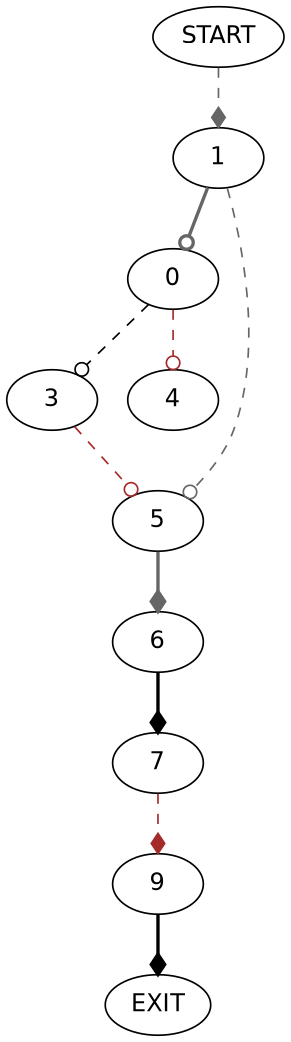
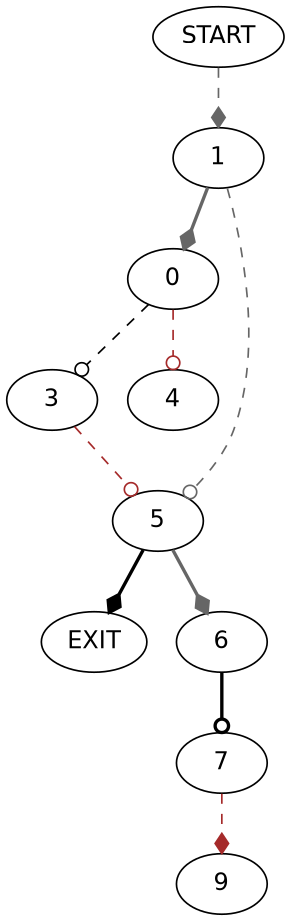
(198, 212) -> (200, 209)
(158, 693) -> (222, 696)
(158, 935) -> (131, 572)
